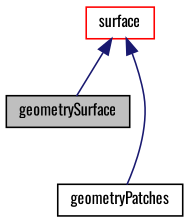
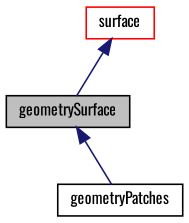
(145, 120) -> (98, 163)
